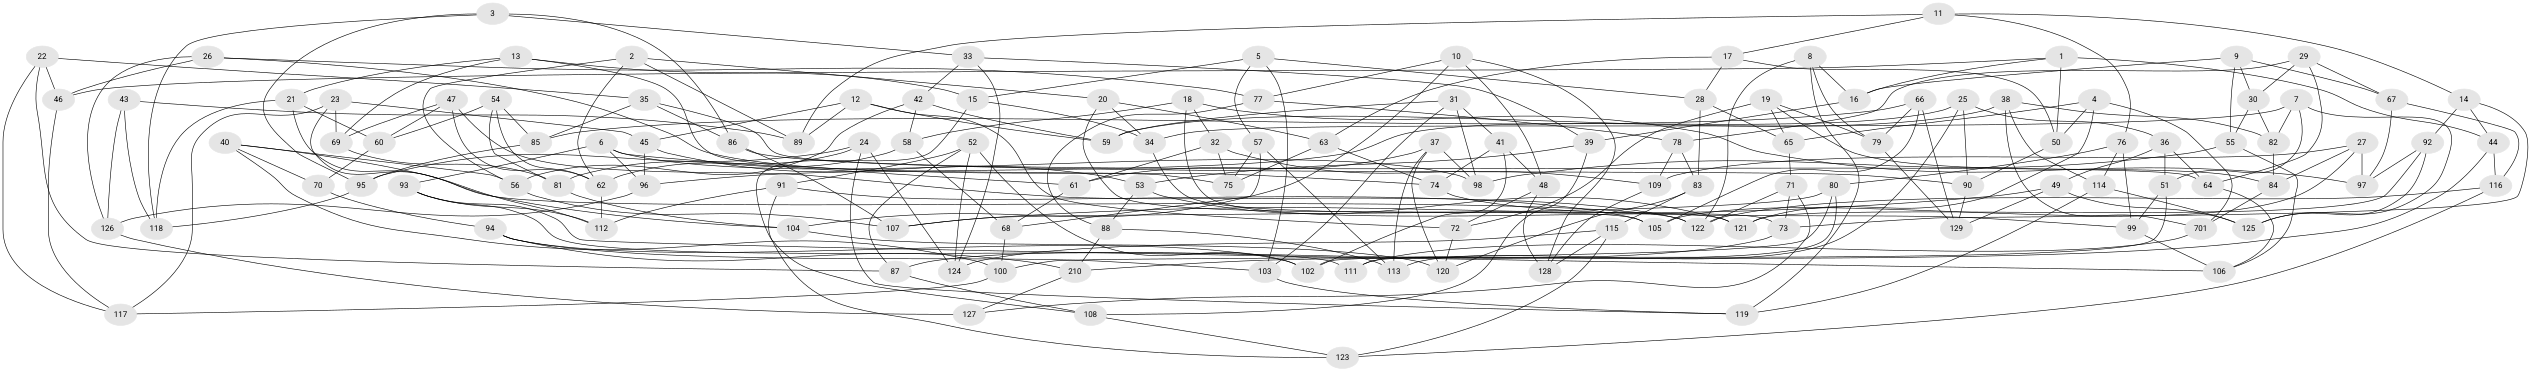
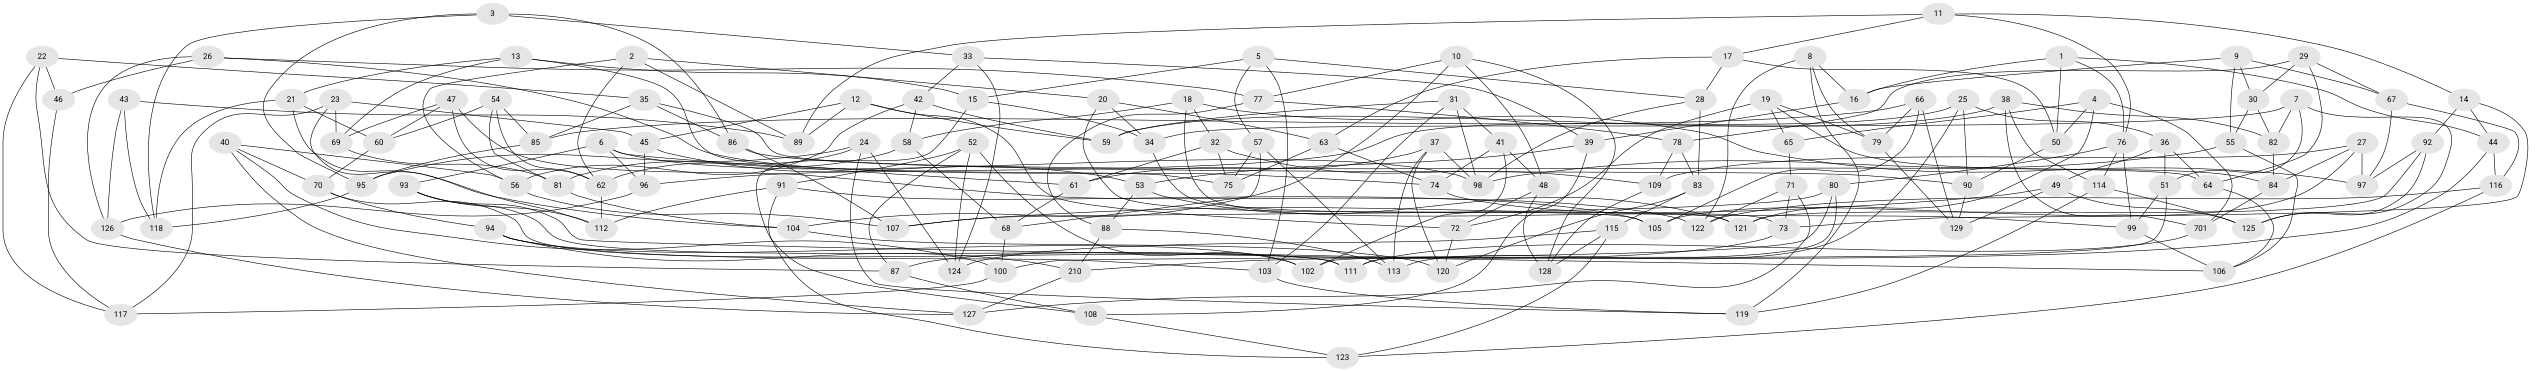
(1108, 71) -> (2114, 87)
(1744, 121) -> (1562, 135)
(925, 205) -> (575, 279)
none -> (828, 257)
